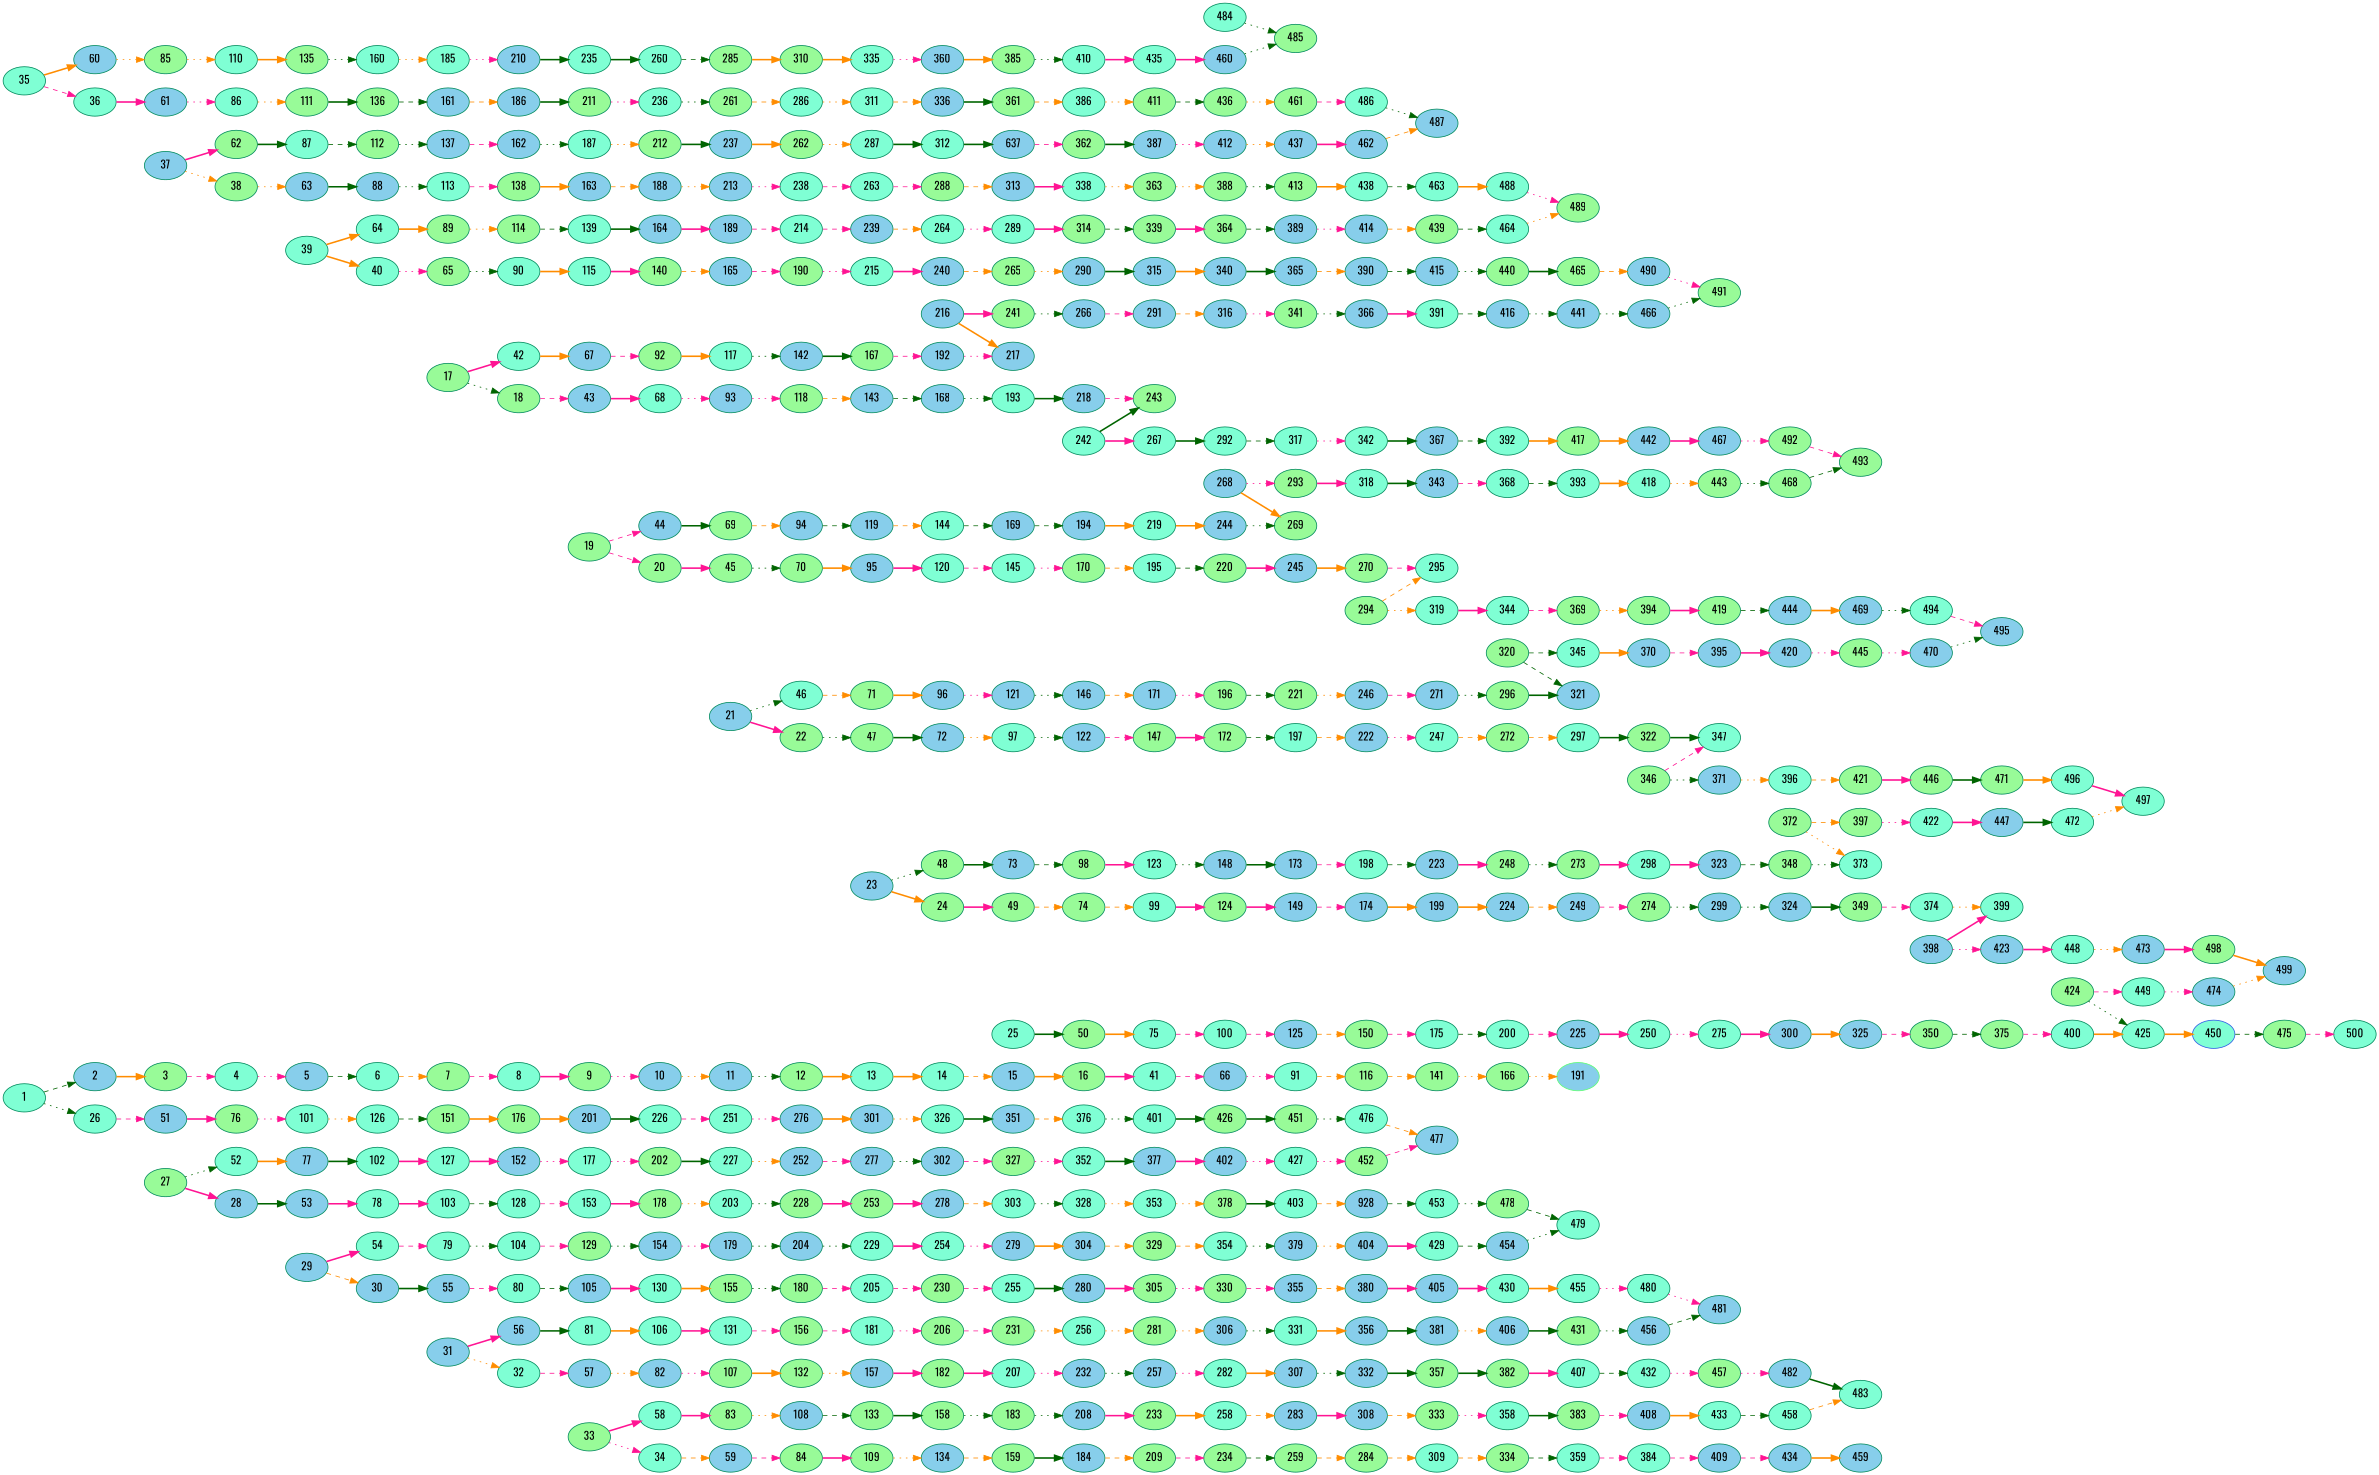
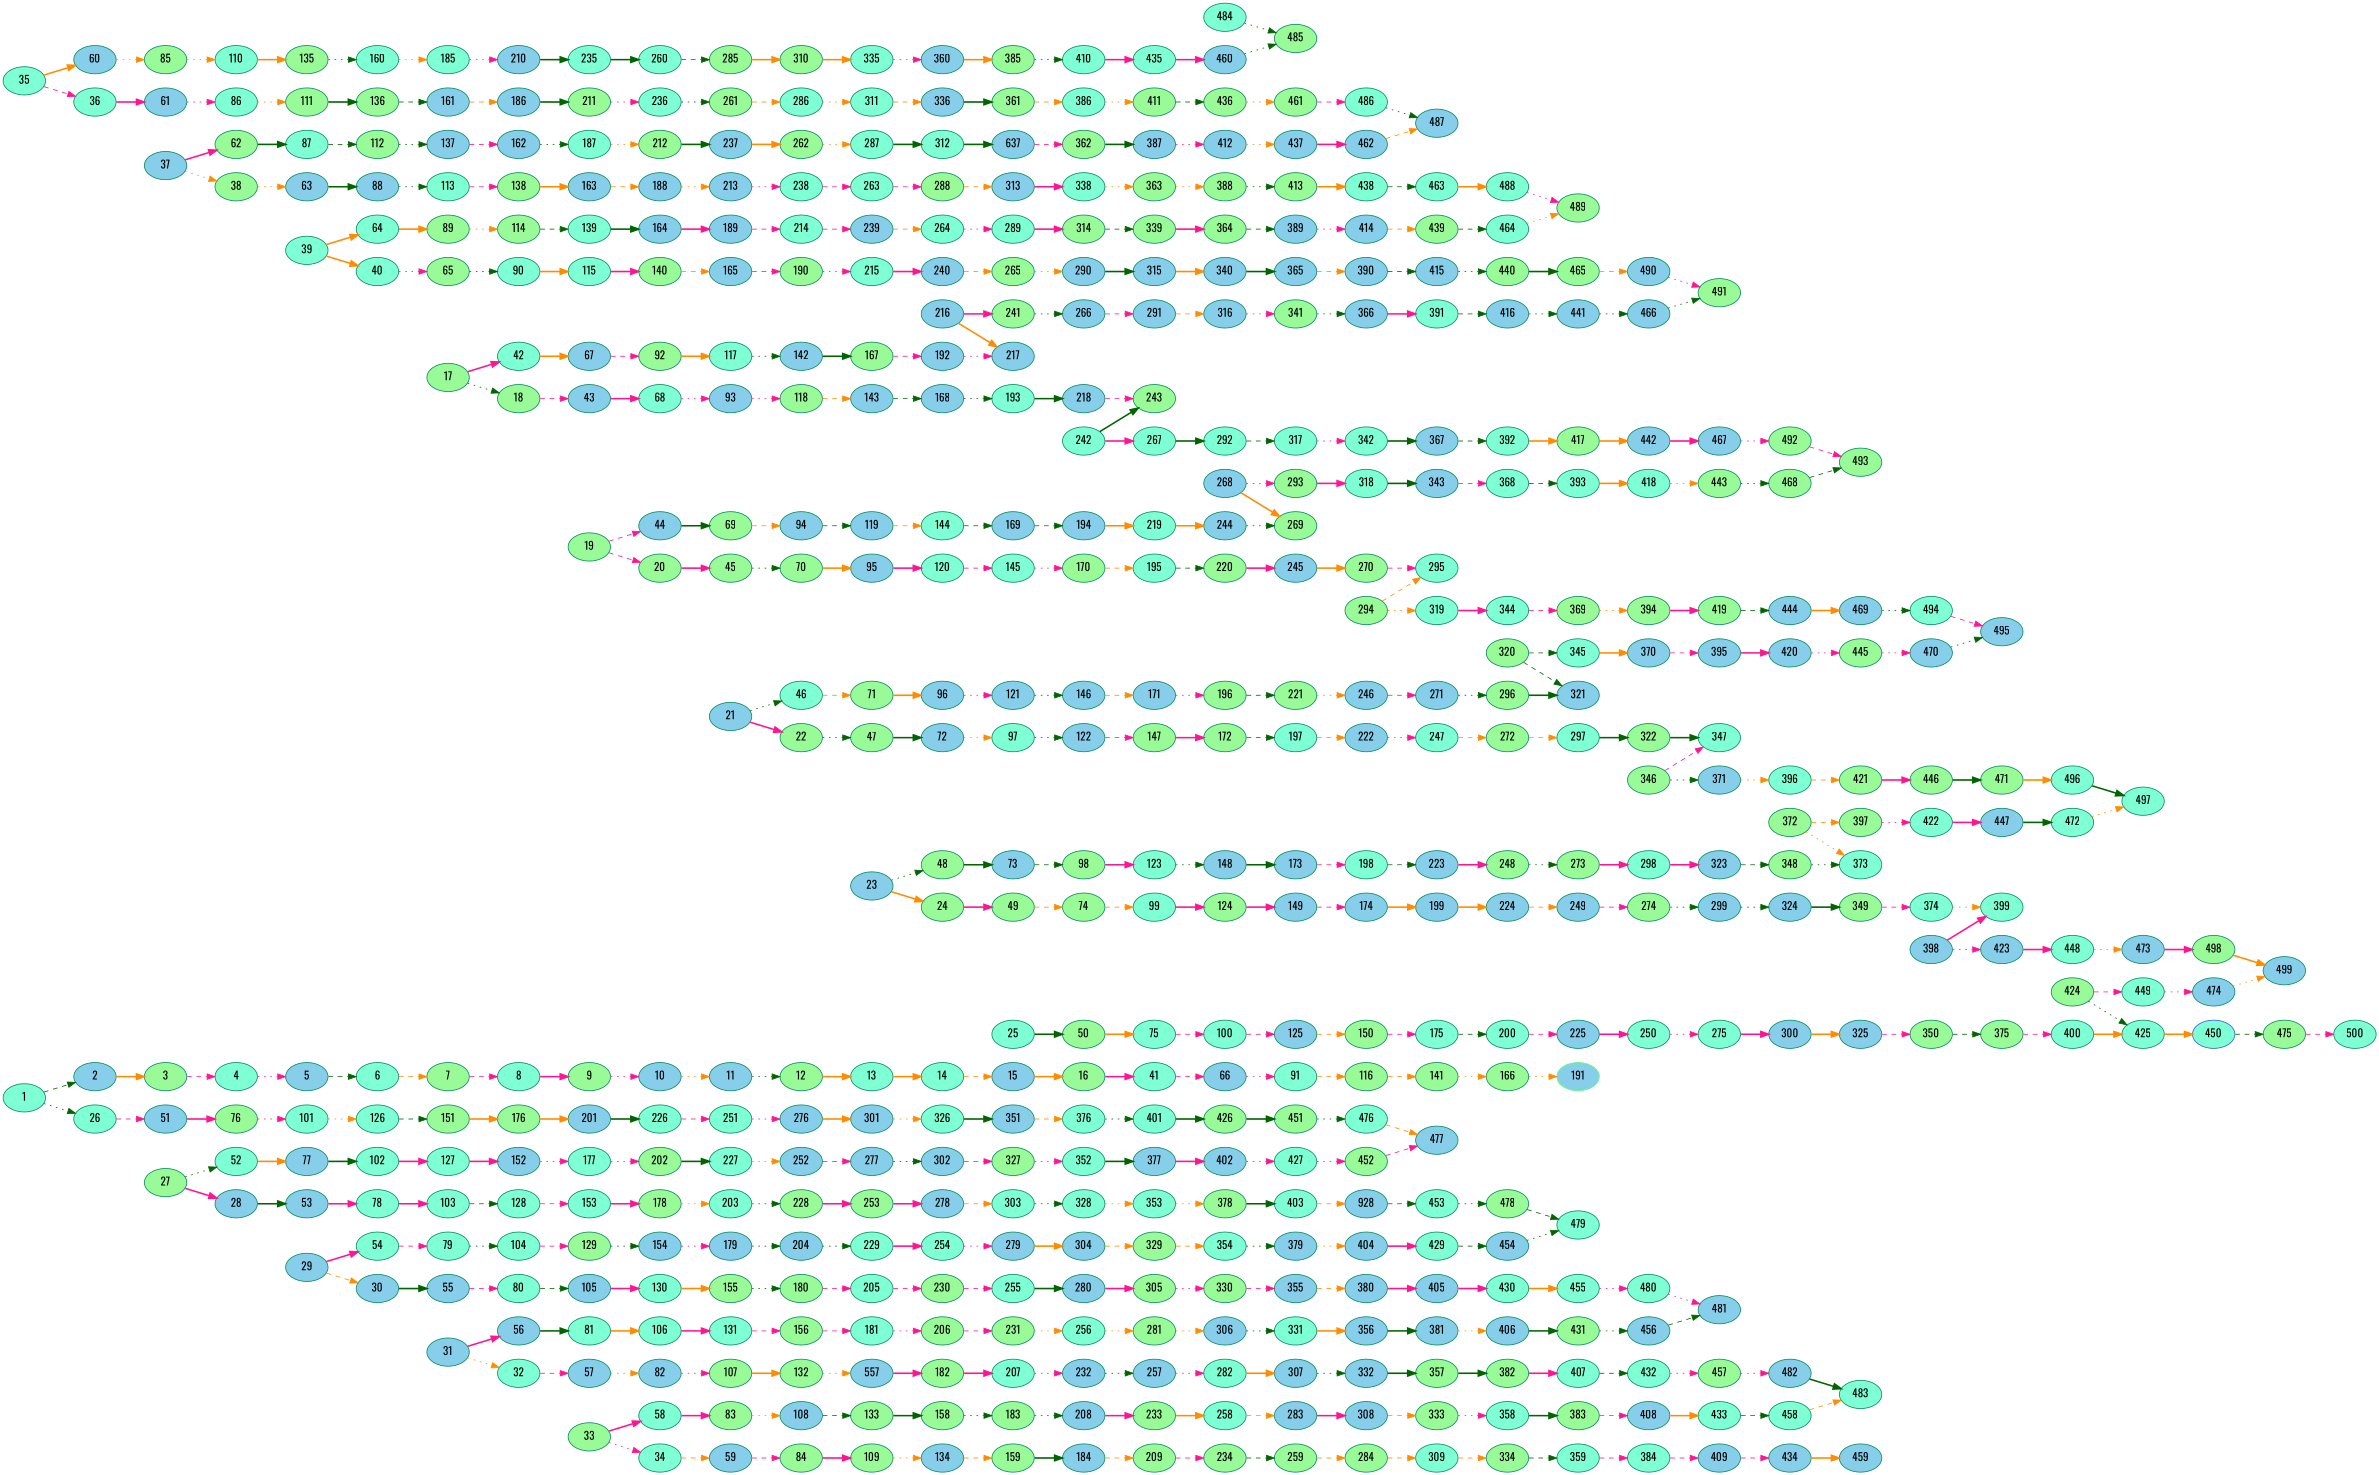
(2104, 789) -> (2104, 789)
(872, 1373) -> (872, 1373)
